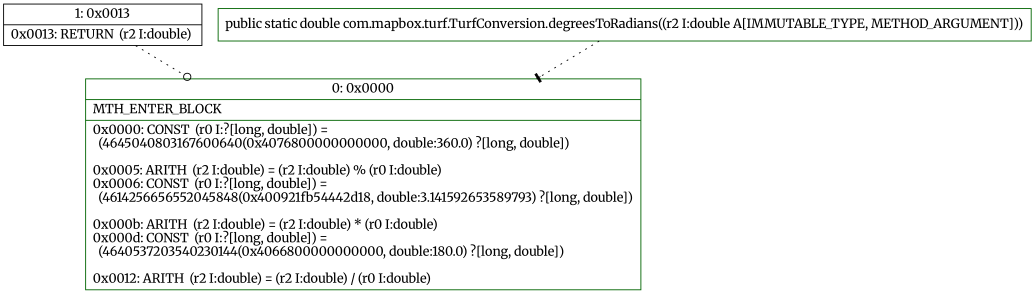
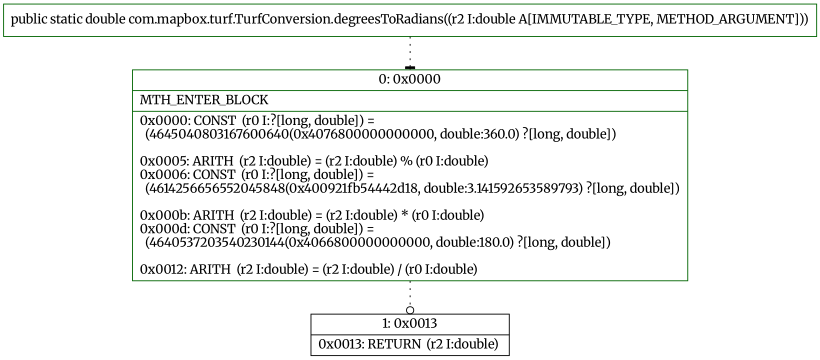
(160, 60) -> (410, 294)
